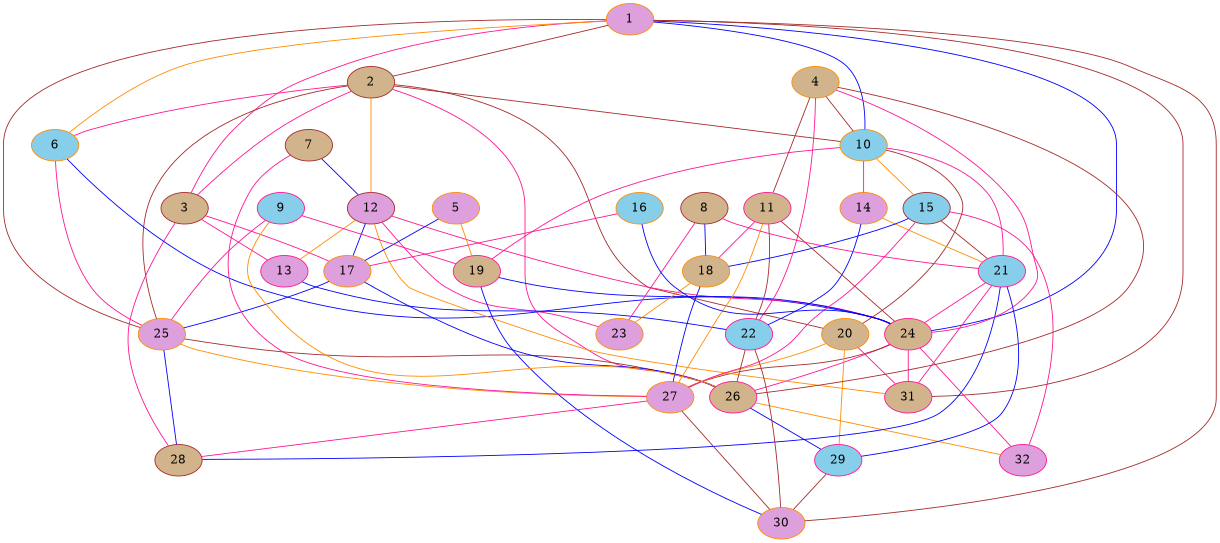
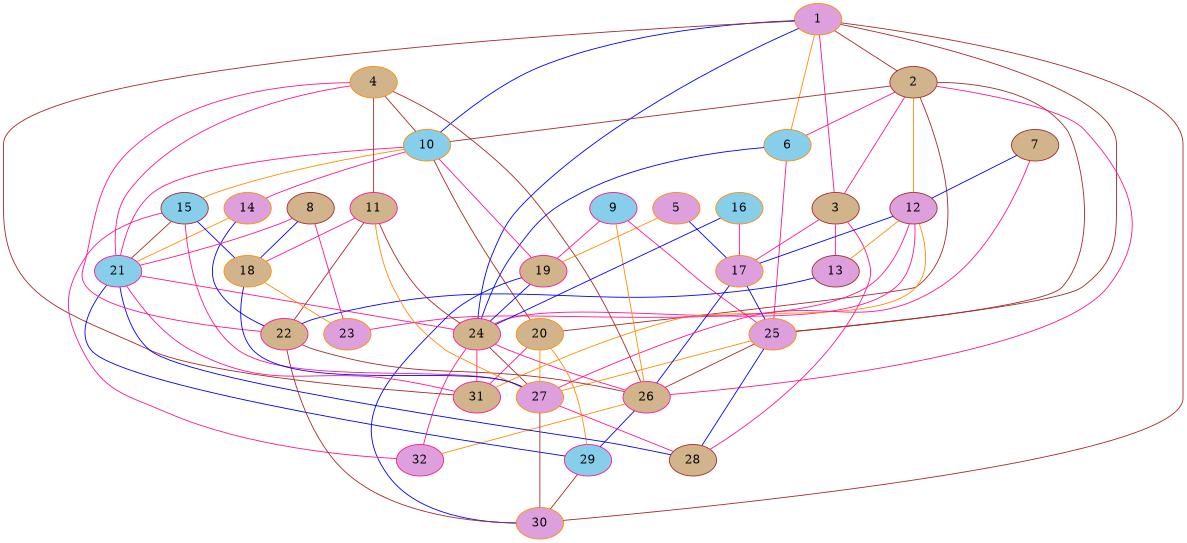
(1011, 199) -> (200, 134)
(284, 271) -> (836, 271)
(749, 334) -> (284, 334)
